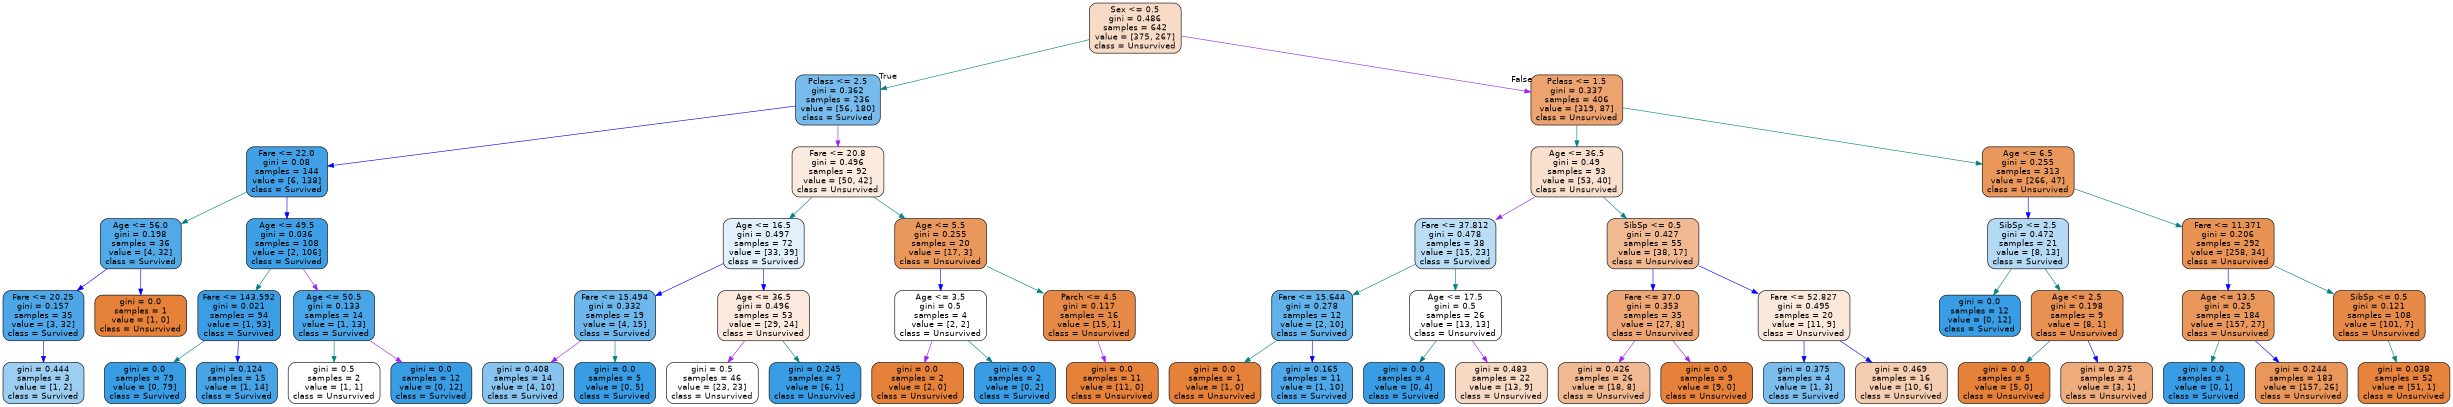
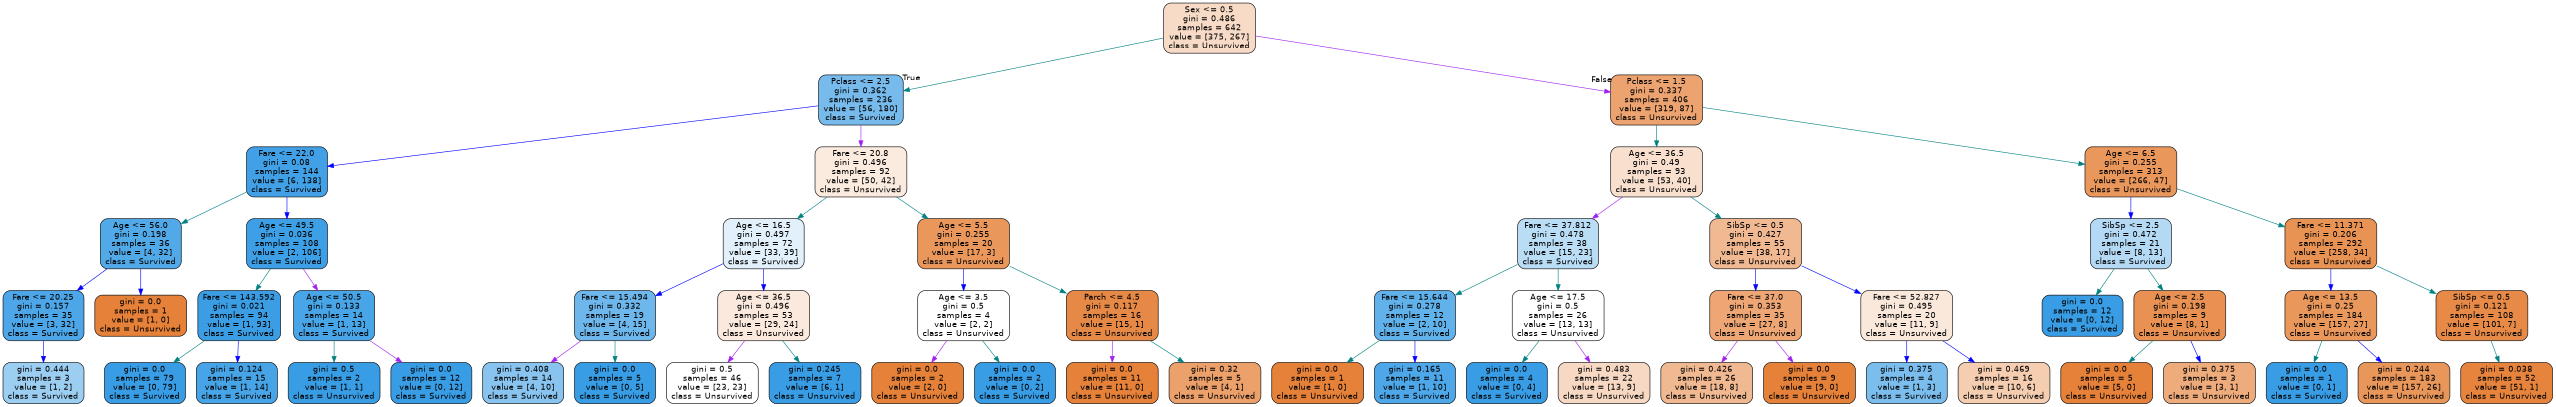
(334, 383) -> (334, 383)
none -> (1215, 383)
(2107, 383) -> (2209, 383)
